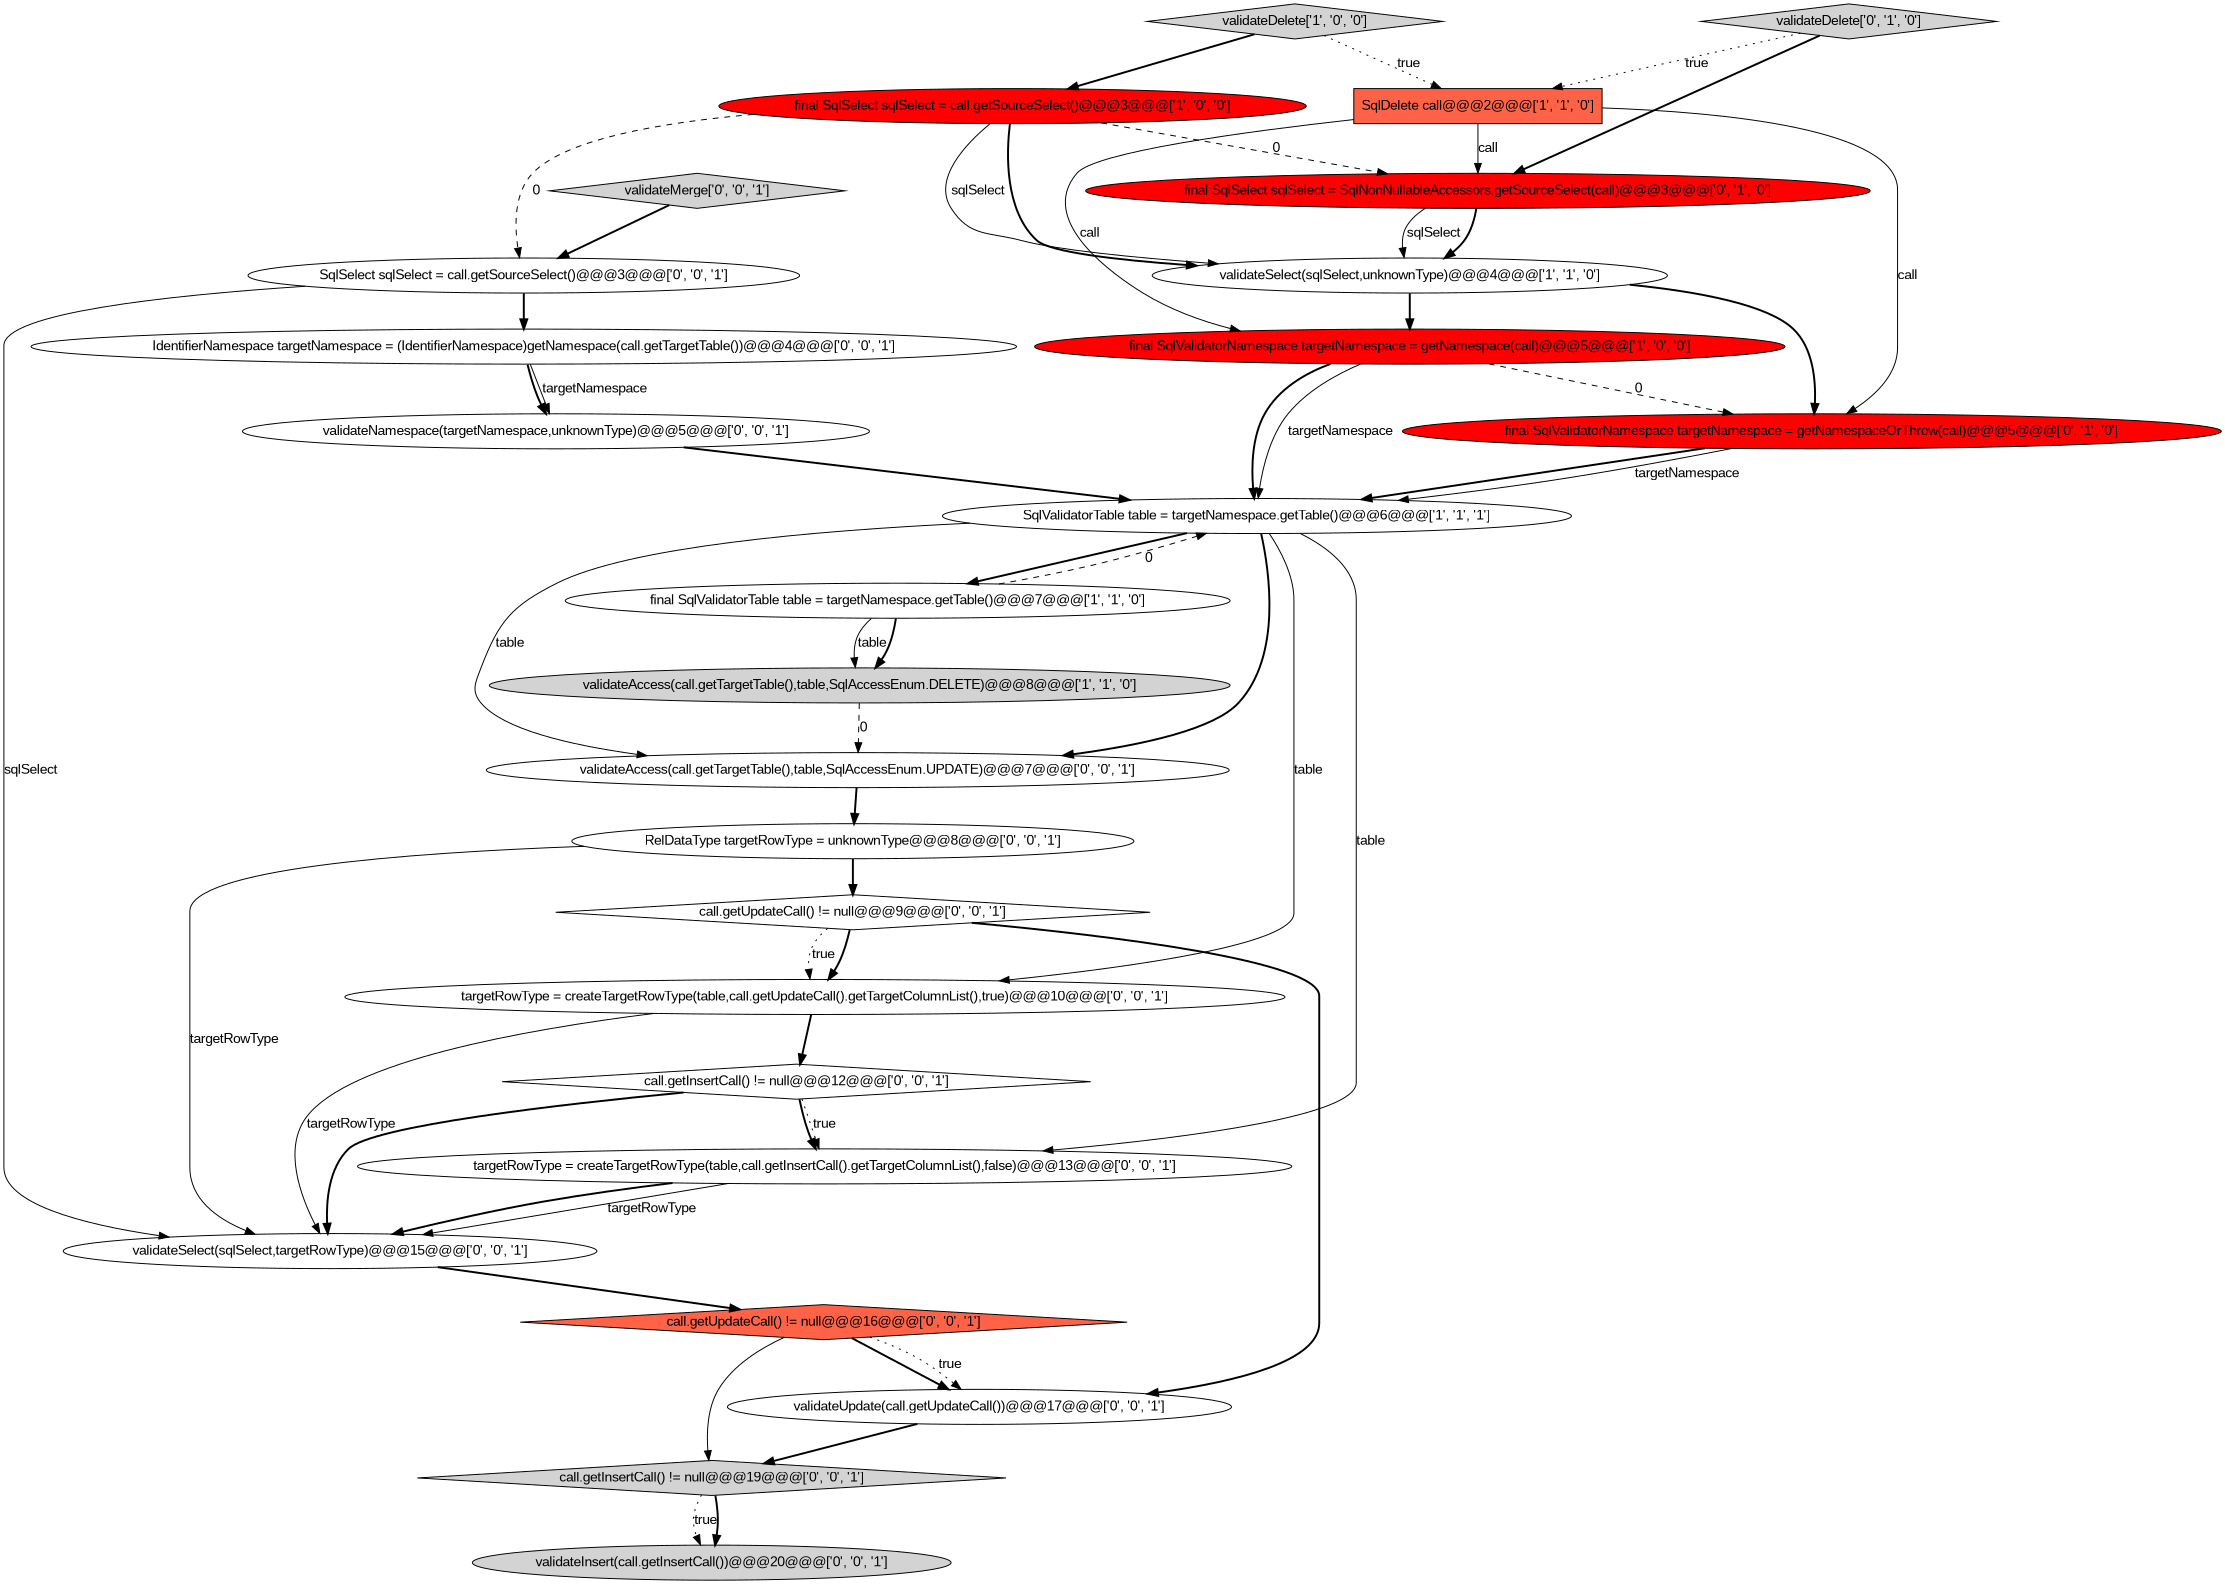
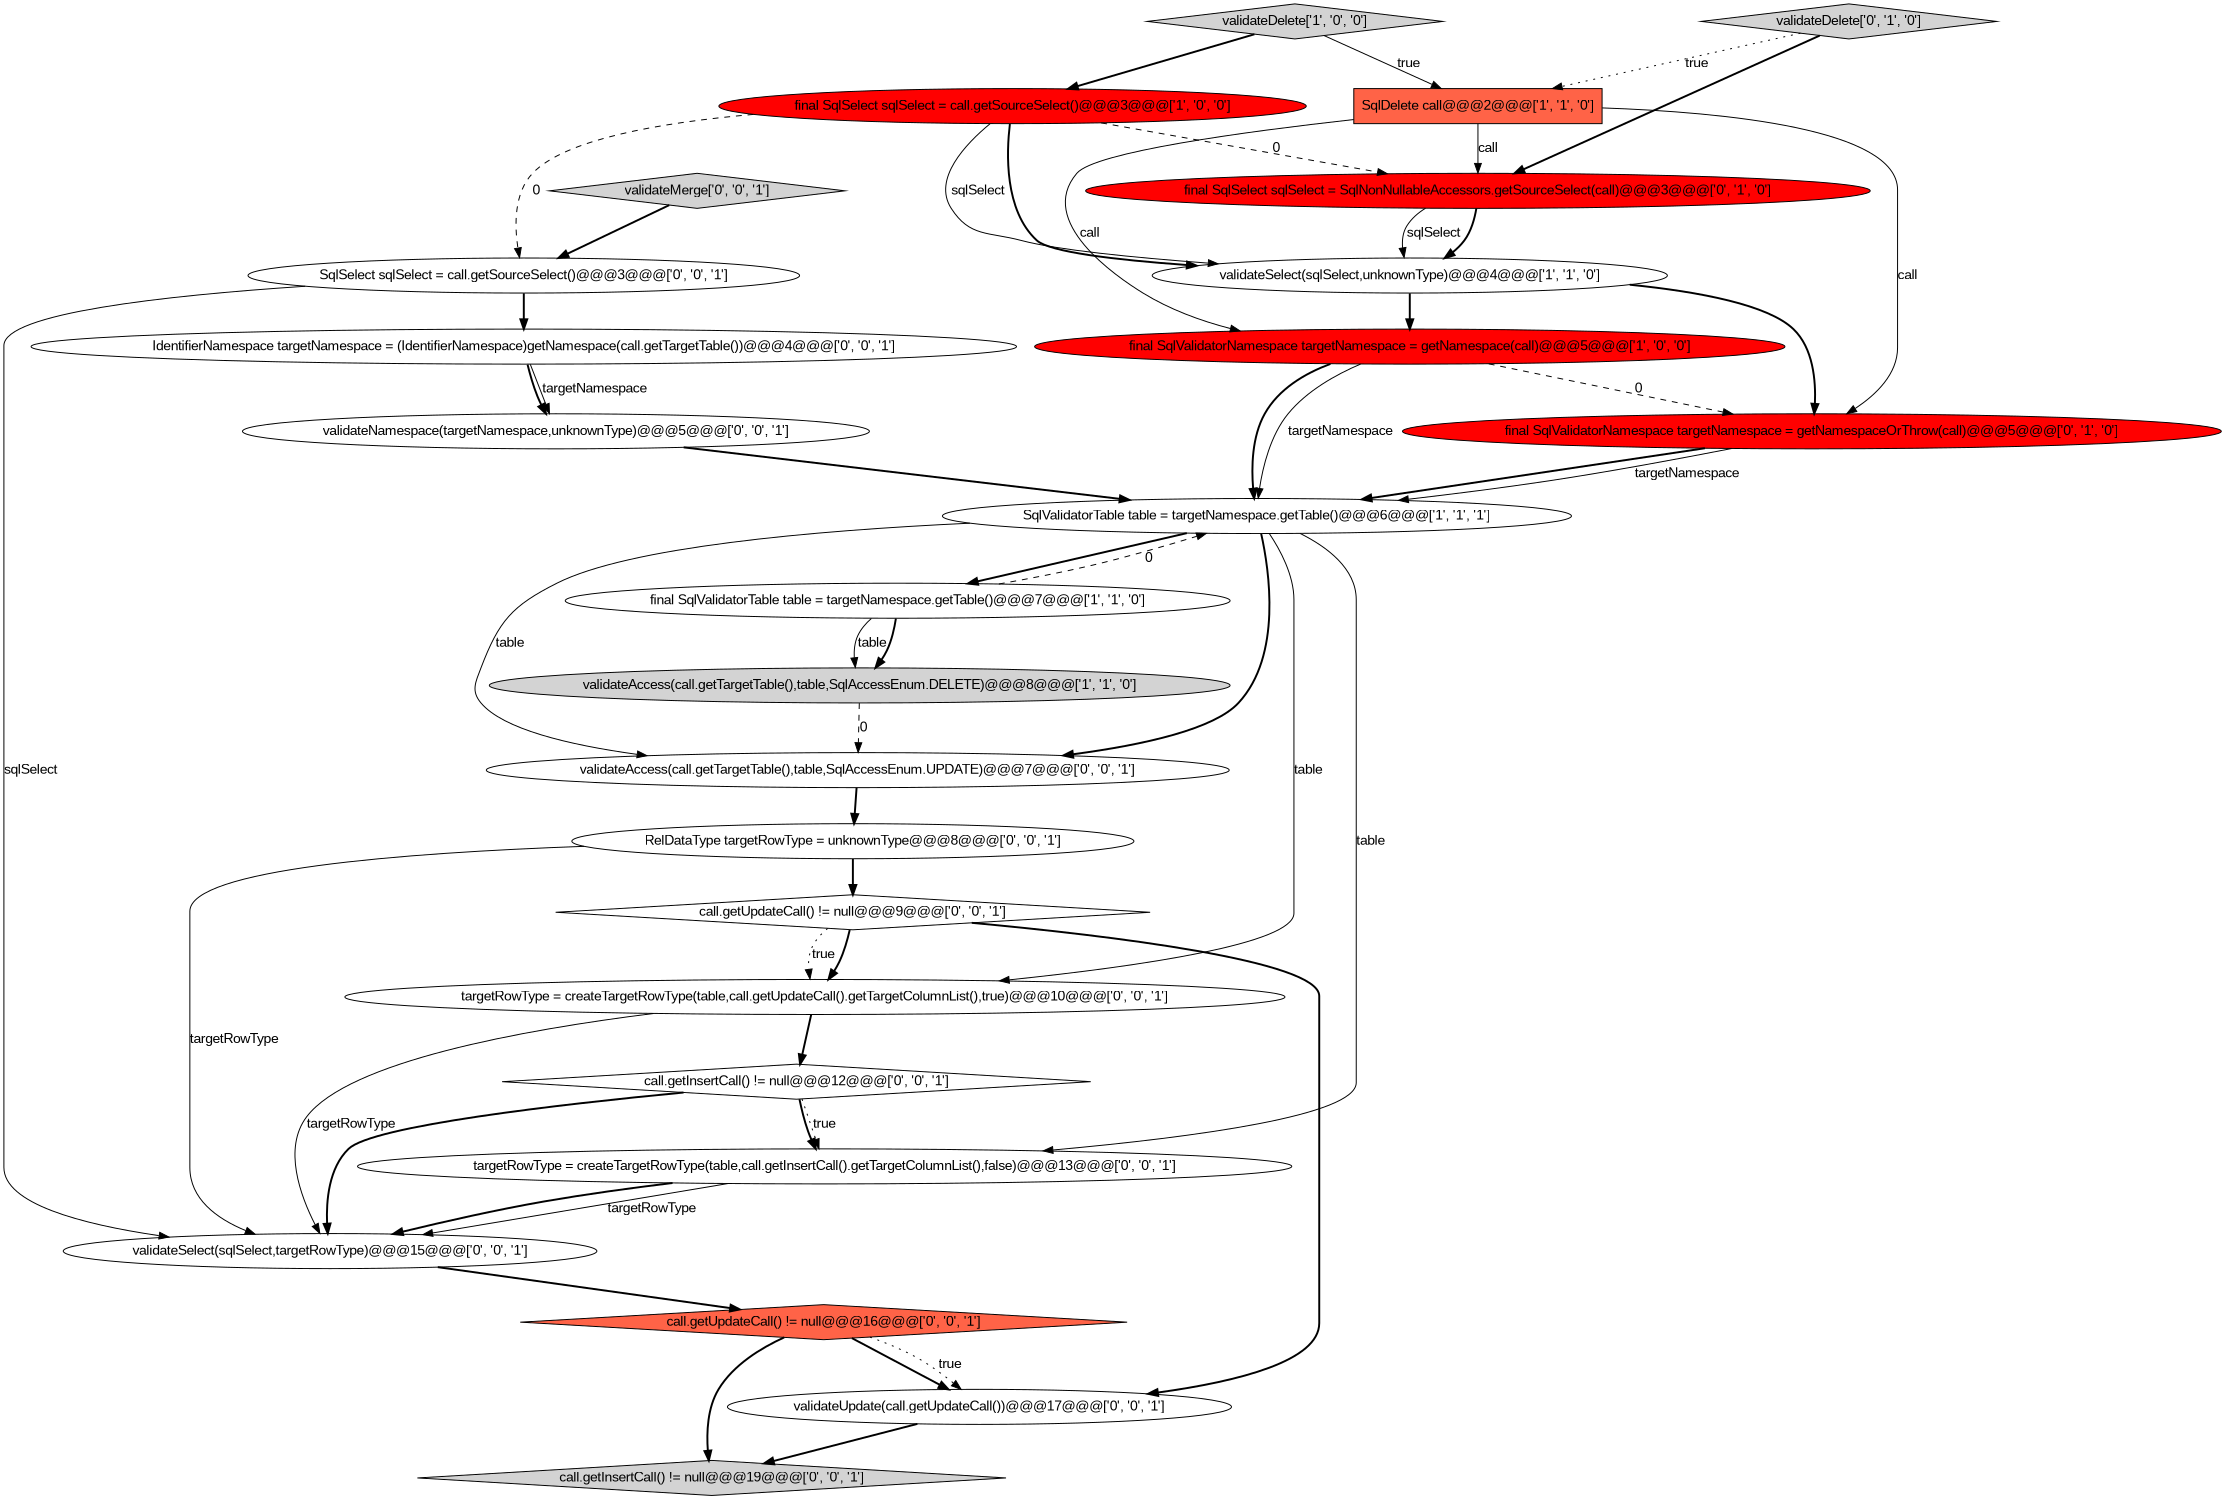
(1378, 60) -> (1378, 60)
(725, 1380) -> (725, 1380)
(712, 1563) -> none
